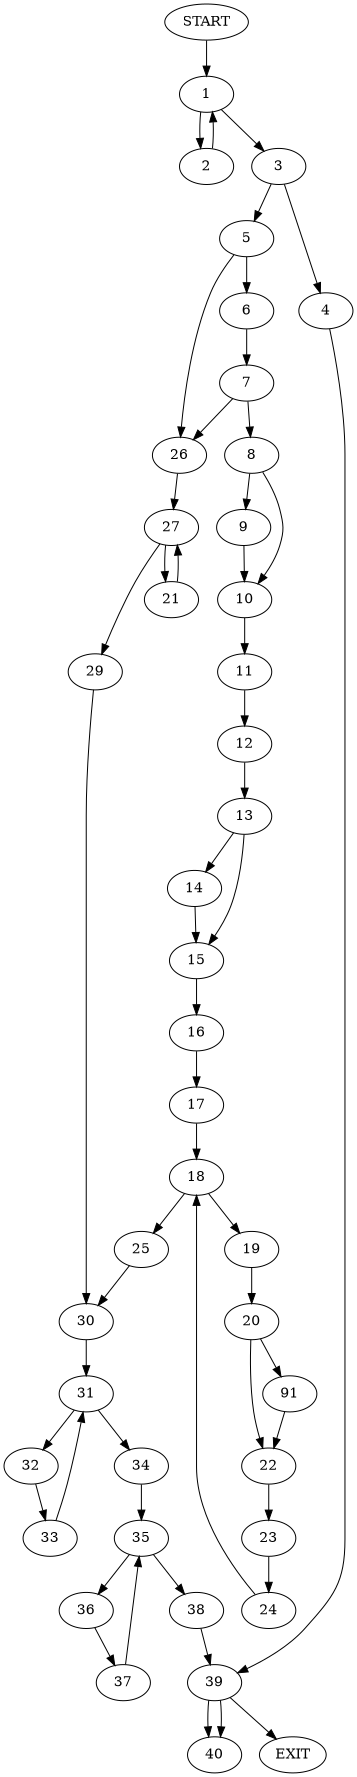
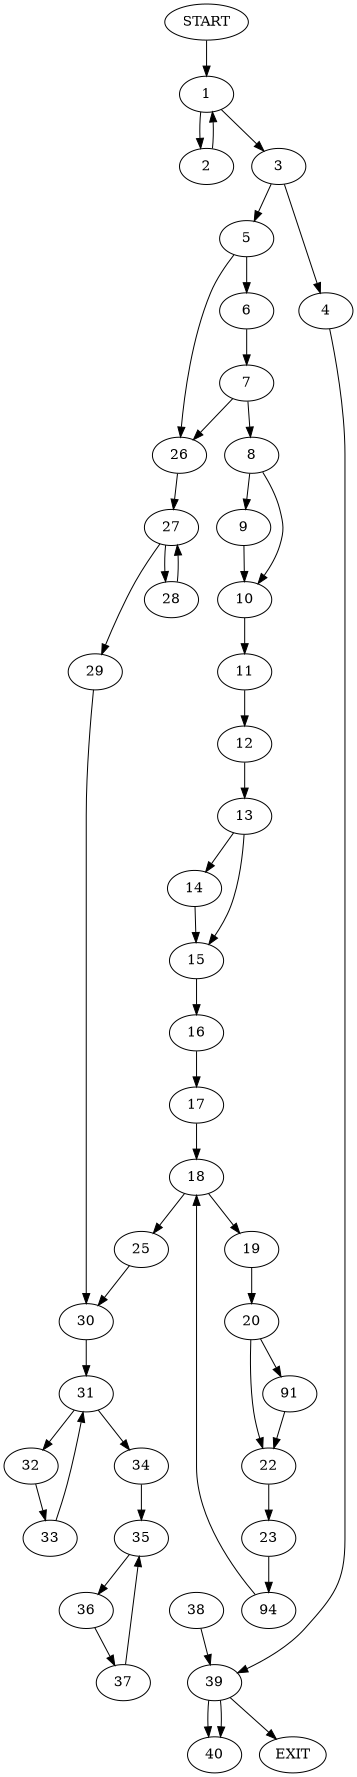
(171, 600) -> (171, 600)
(166, 1570) -> none
(269, 1610) -> (269, 1610)
